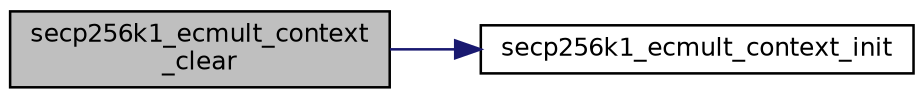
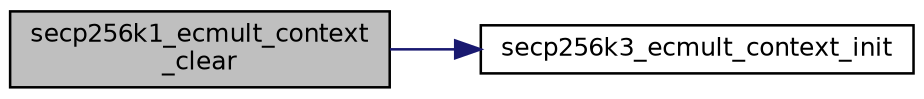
(697, 49) -> (697, 49)
